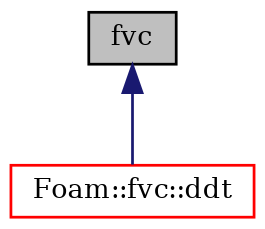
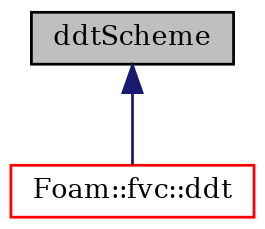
(132, 38) -> (132, 38)
